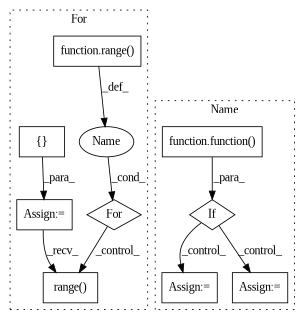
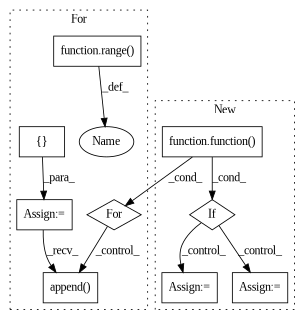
(225, 110) -> (225, 110)
(110, 174) -> (162, 179)
(229, 178) -> (229, 178)
(70, 288) -> (70, 288)
